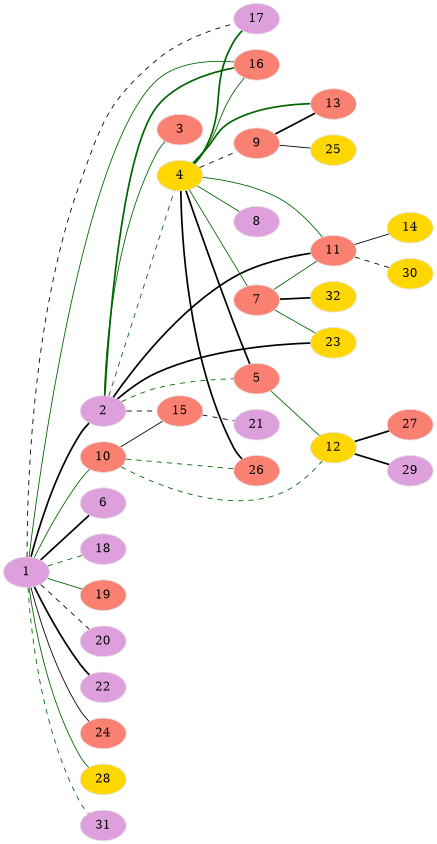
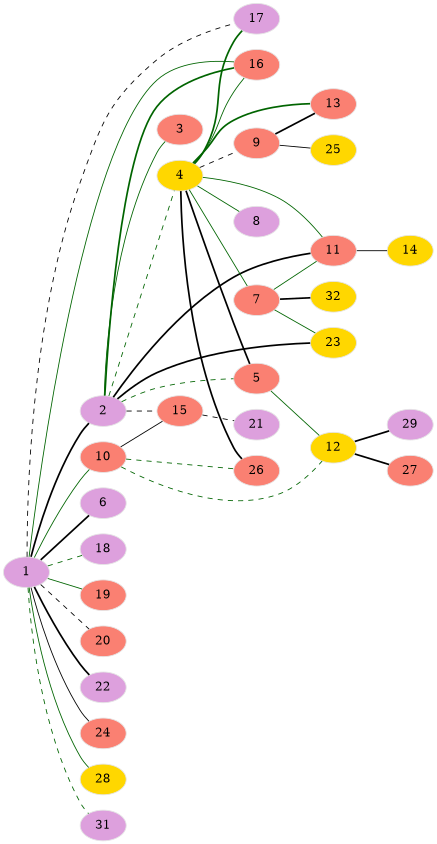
(410, 274) -> none
(103, 641) -> (103, 641)
